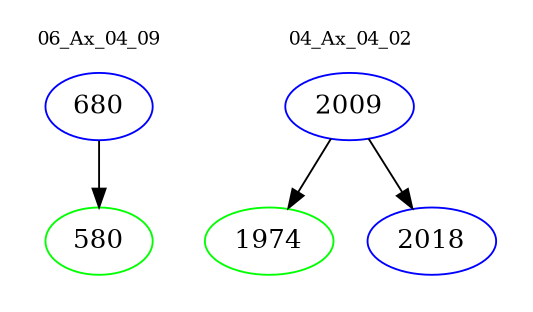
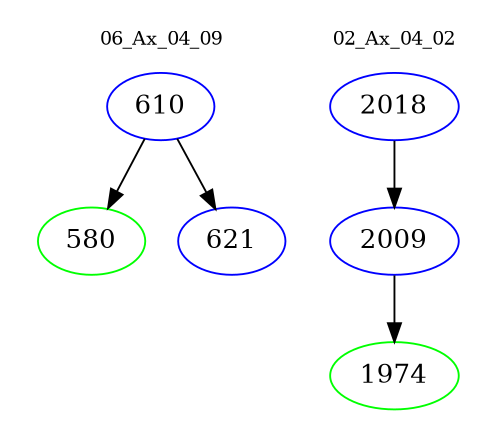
(351, 40) -> (394, 40)
(99, 107) -> (161, 107)
(385, 165) -> (394, 165)
none -> (232, 241)
